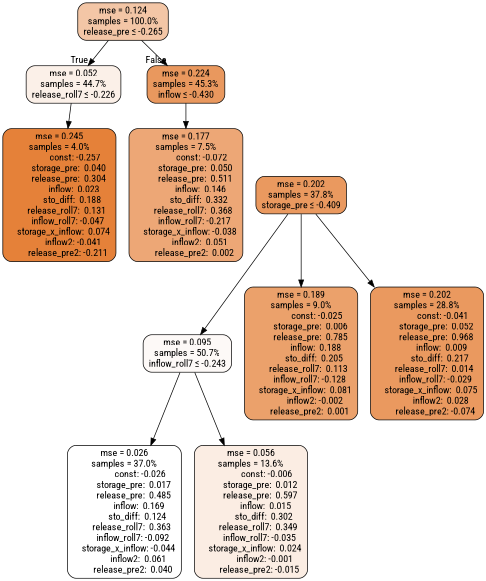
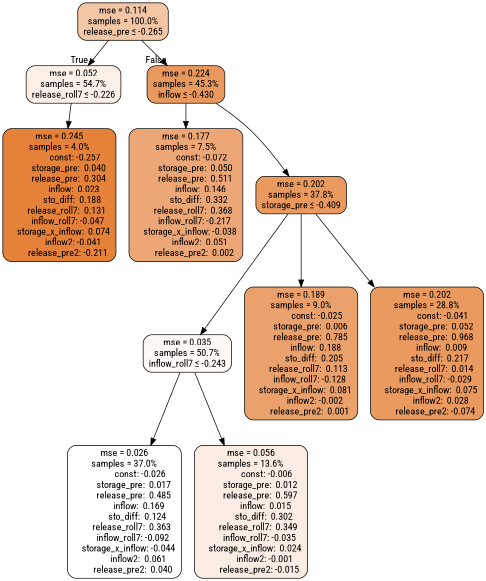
(123, 22) -> (123, 22)
(74, 84) -> (74, 84)
none -> (254, 133)
(187, 353) -> (187, 353)
